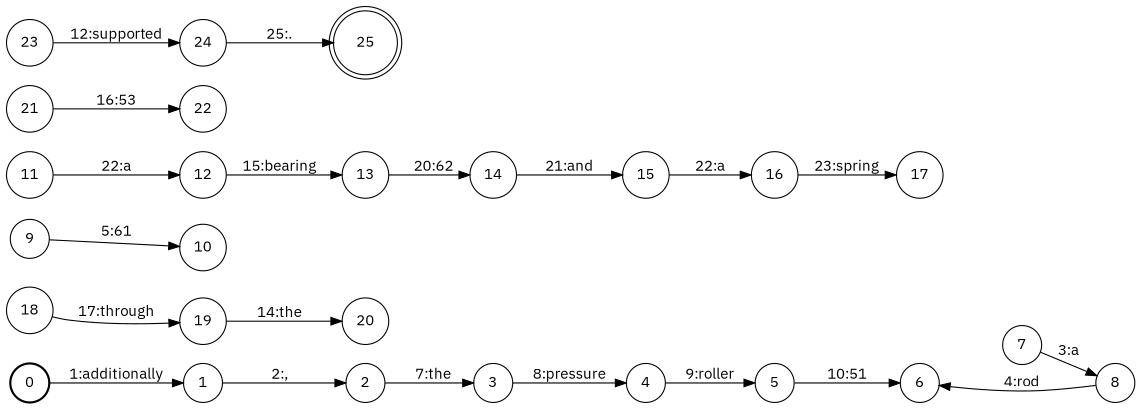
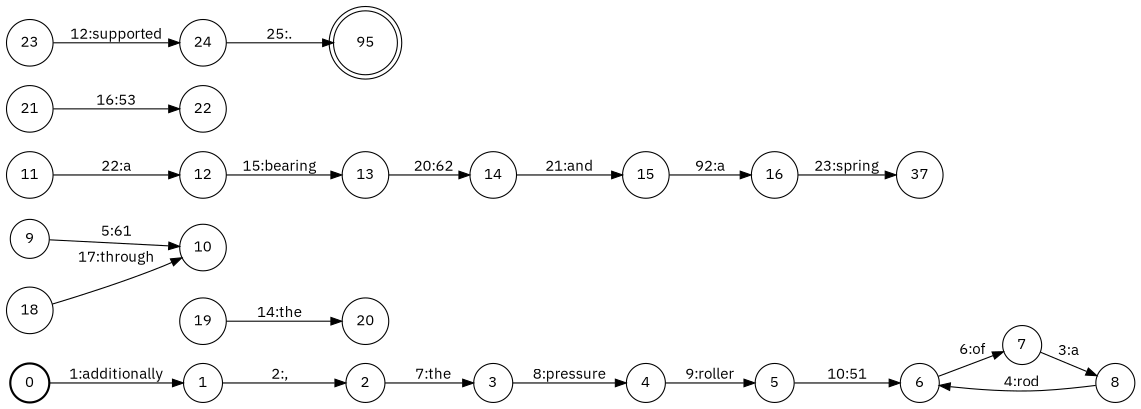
(365, 43) -> (365, 43)
(710, 167) -> (710, 167)
(920, 175) -> (920, 175)
(110, 323) -> (113, 285)
none -> (966, 366)
